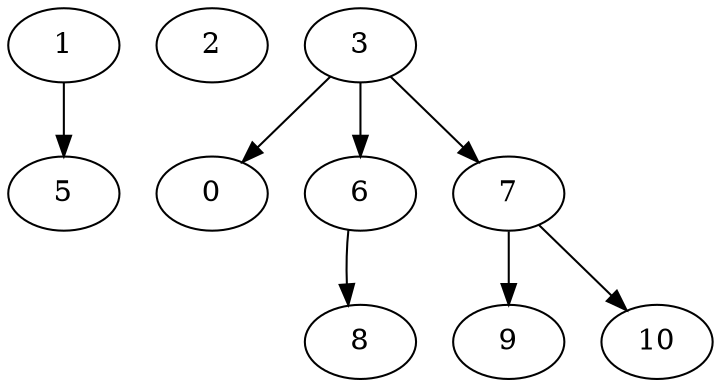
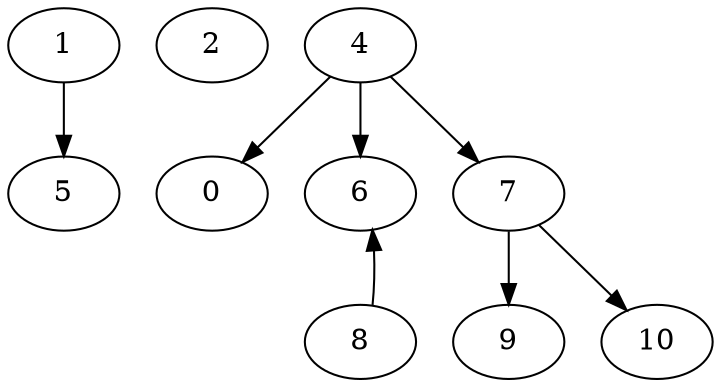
(360, 45) -> (360, 45)
(347, 257) -> (374, 278)
